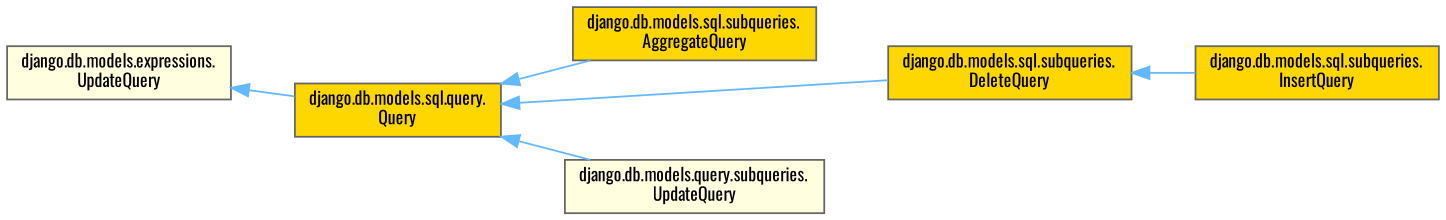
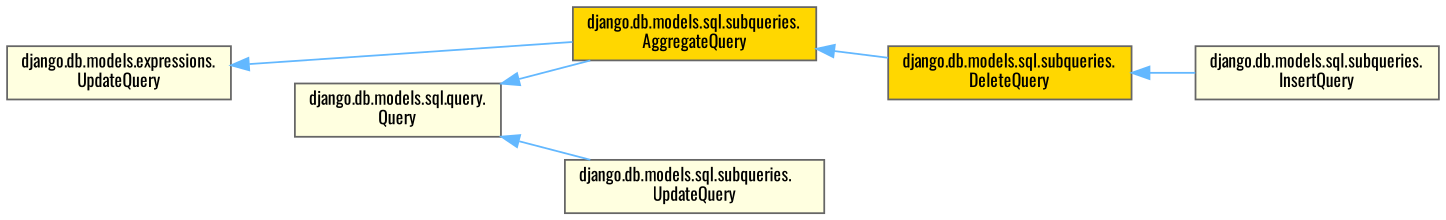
(1317, 73) -> (1317, 73)
(704, 91) -> (861, 54)
(272, 93) -> (411, 53)
(398, 110) -> (398, 110)
(695, 187) -> (695, 187)
